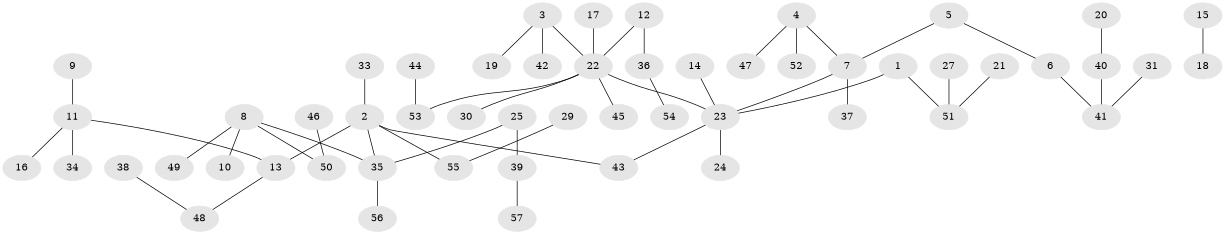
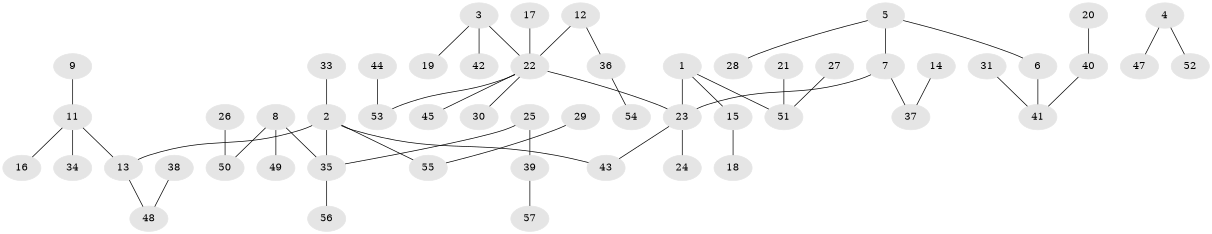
(822, 41) -> none
none -> (733, 66)
(708, 92) -> (924, 92)
none -> (708, 92)
(314, 117) -> (225, 117)
(225, 168) -> none
